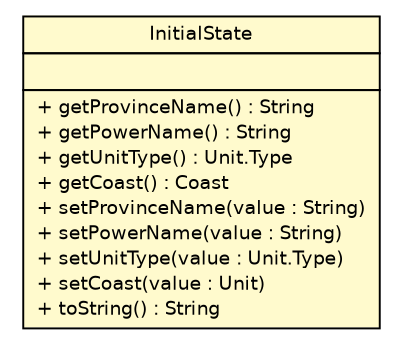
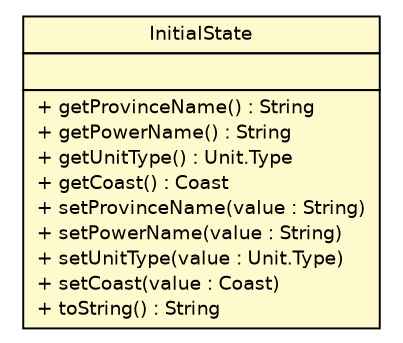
(151, 284) -> (159, 284)
